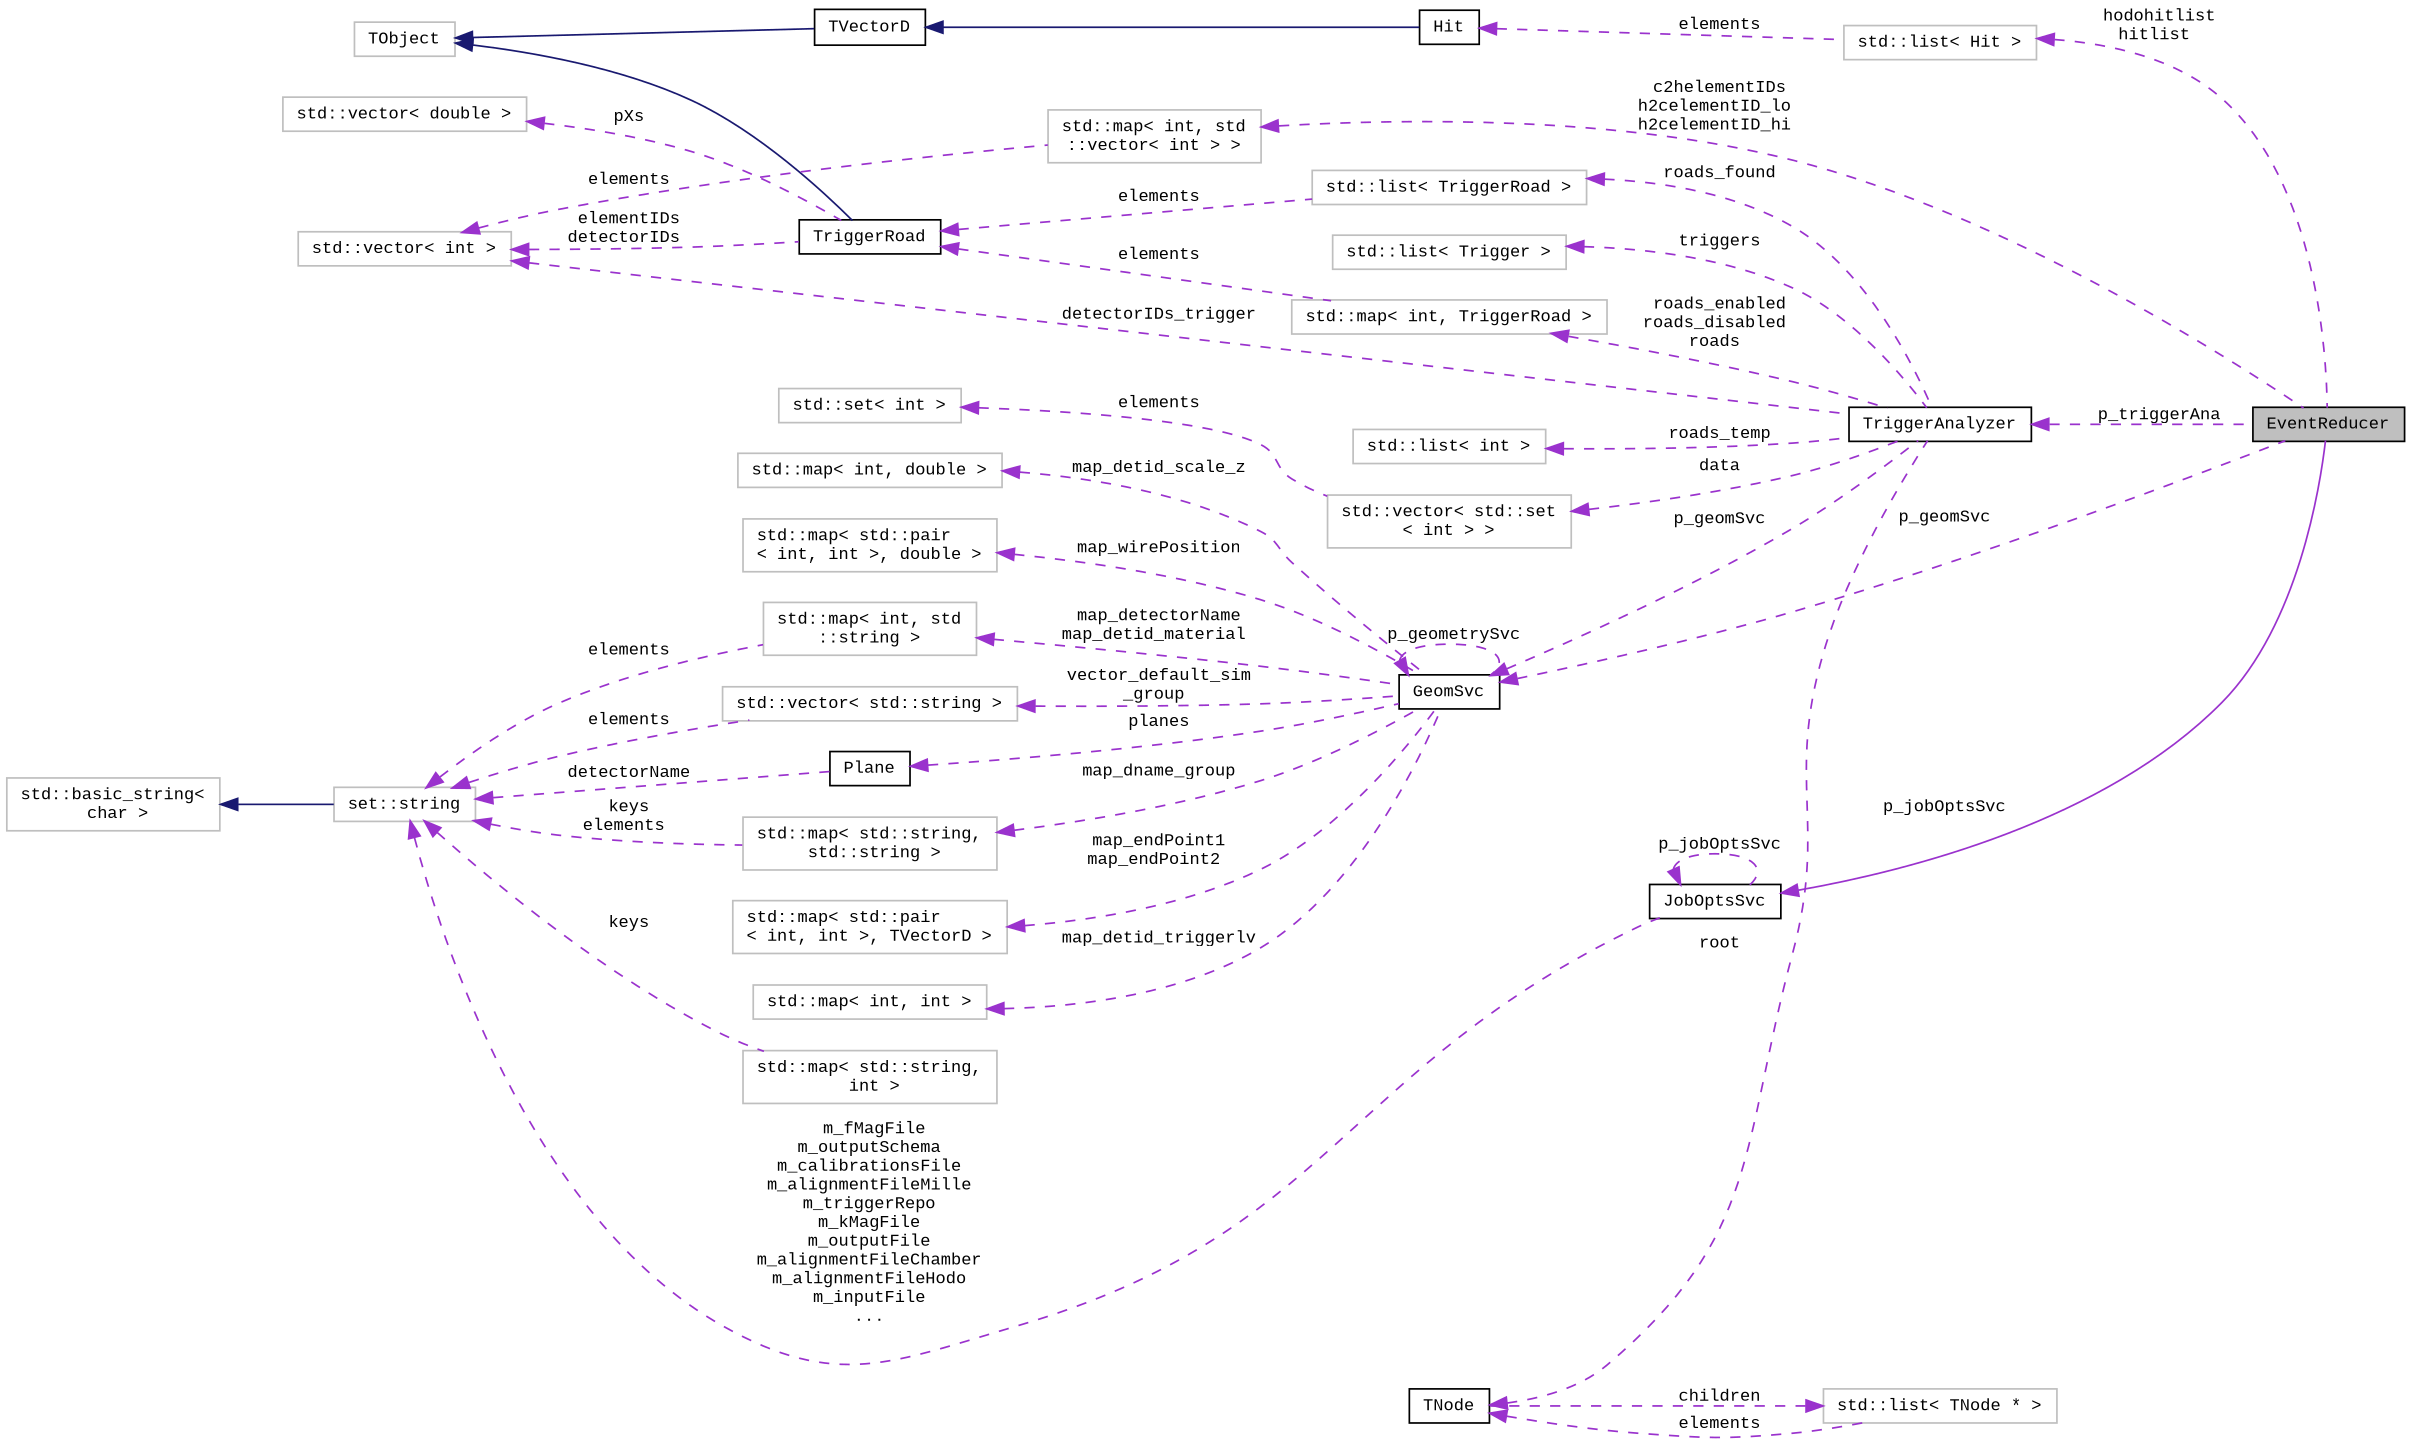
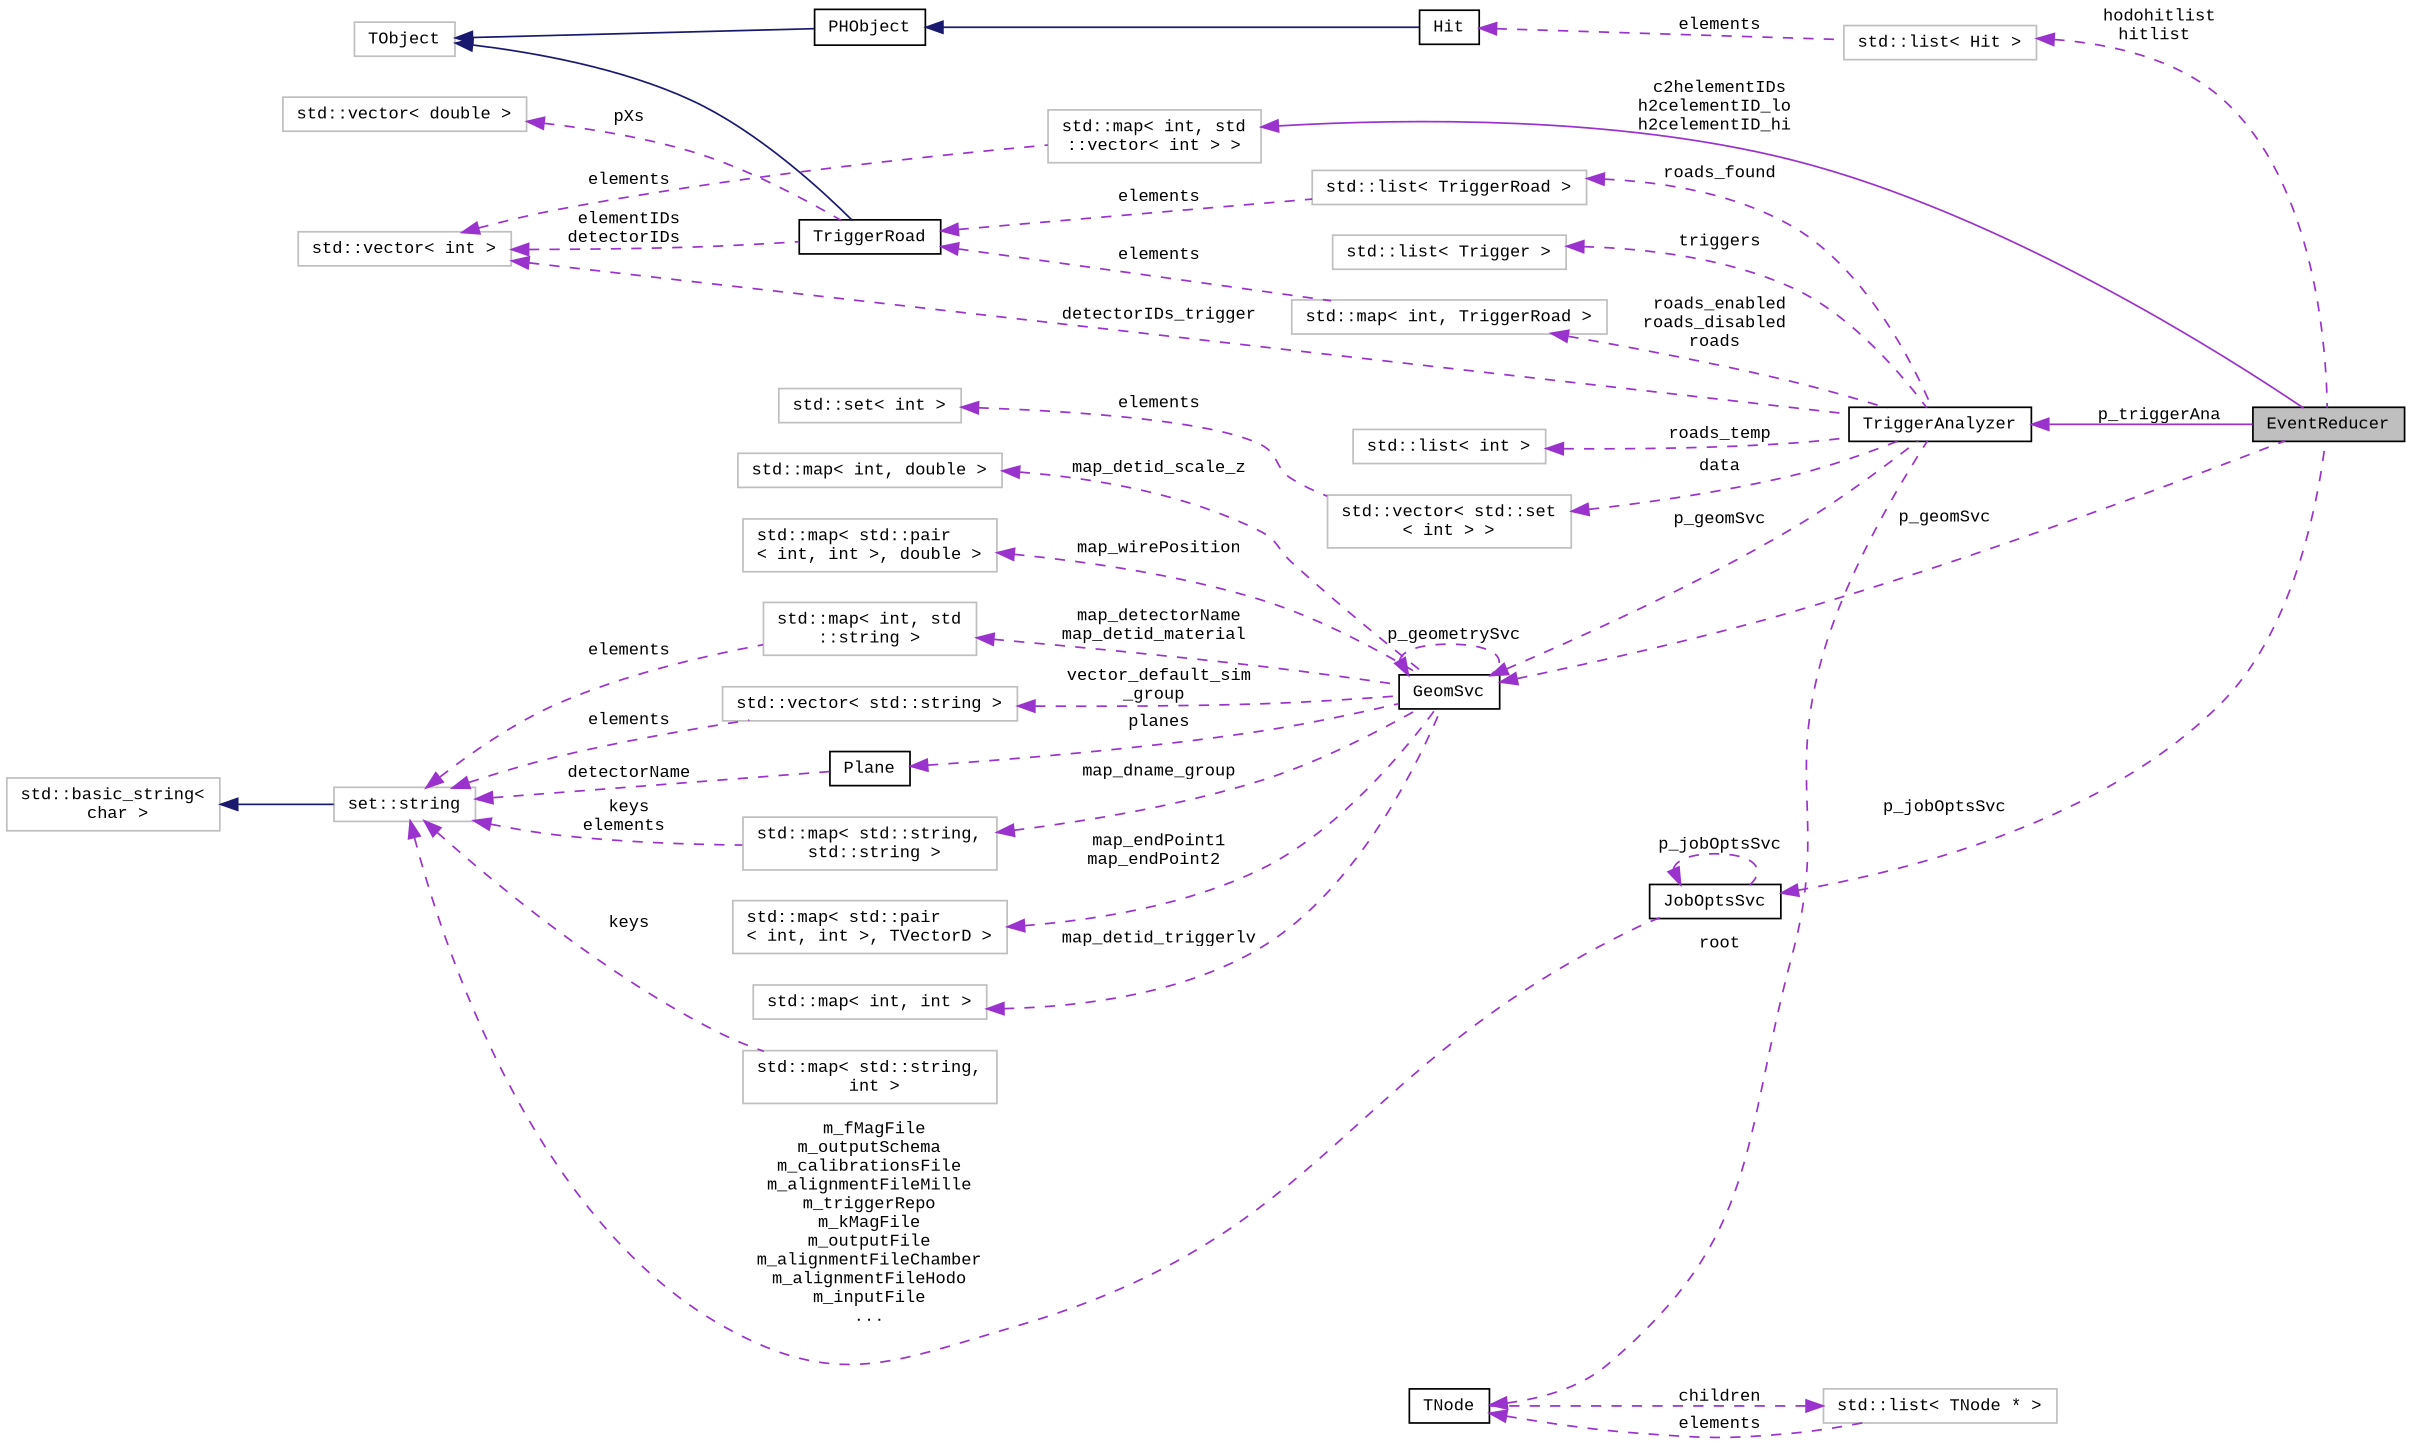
(870, 27) -> (870, 27)
(1818, 168) -> (1818, 168)
(2151, 424) -> (2151, 424)
(2150, 760) -> (2150, 760)
